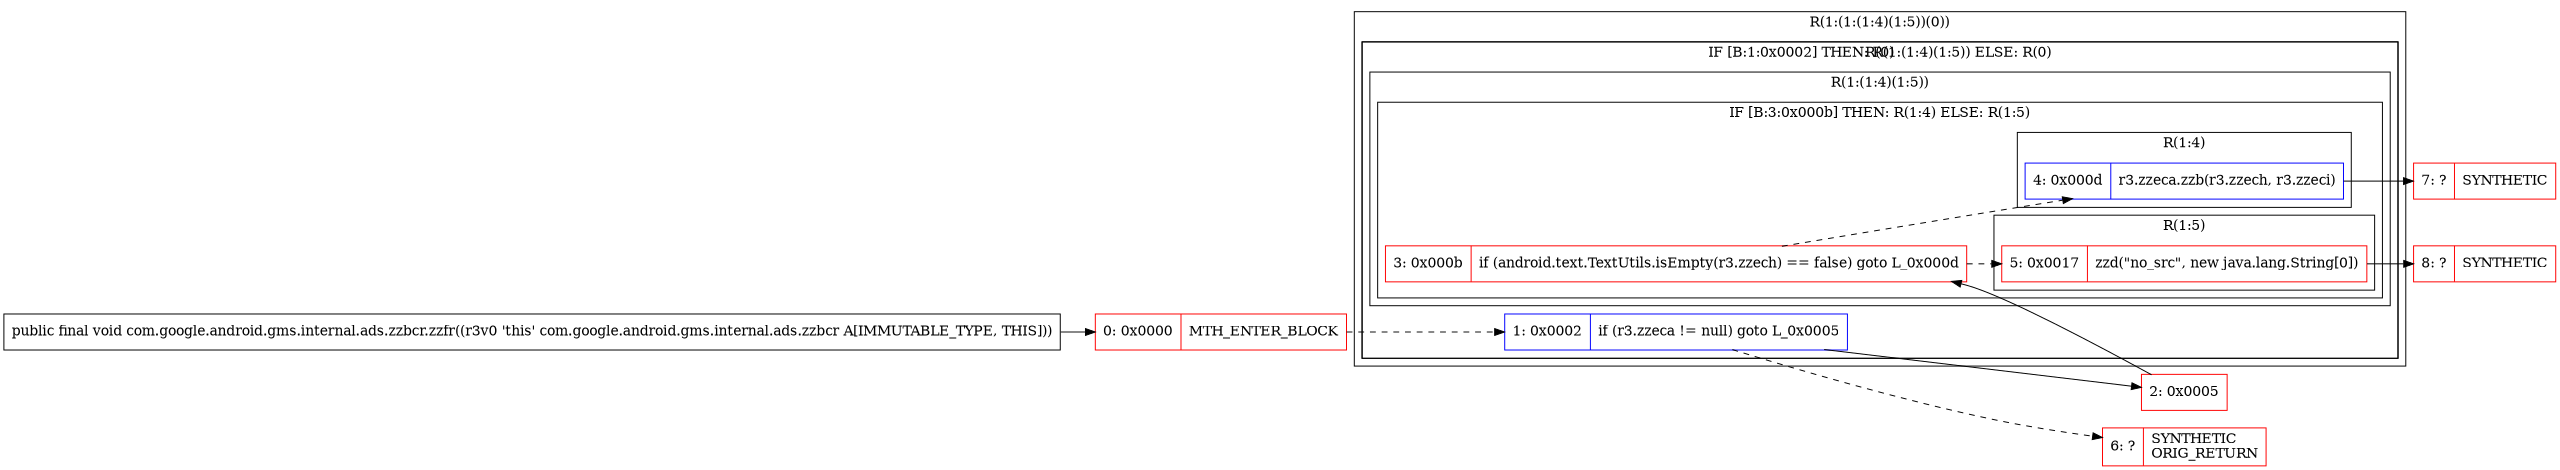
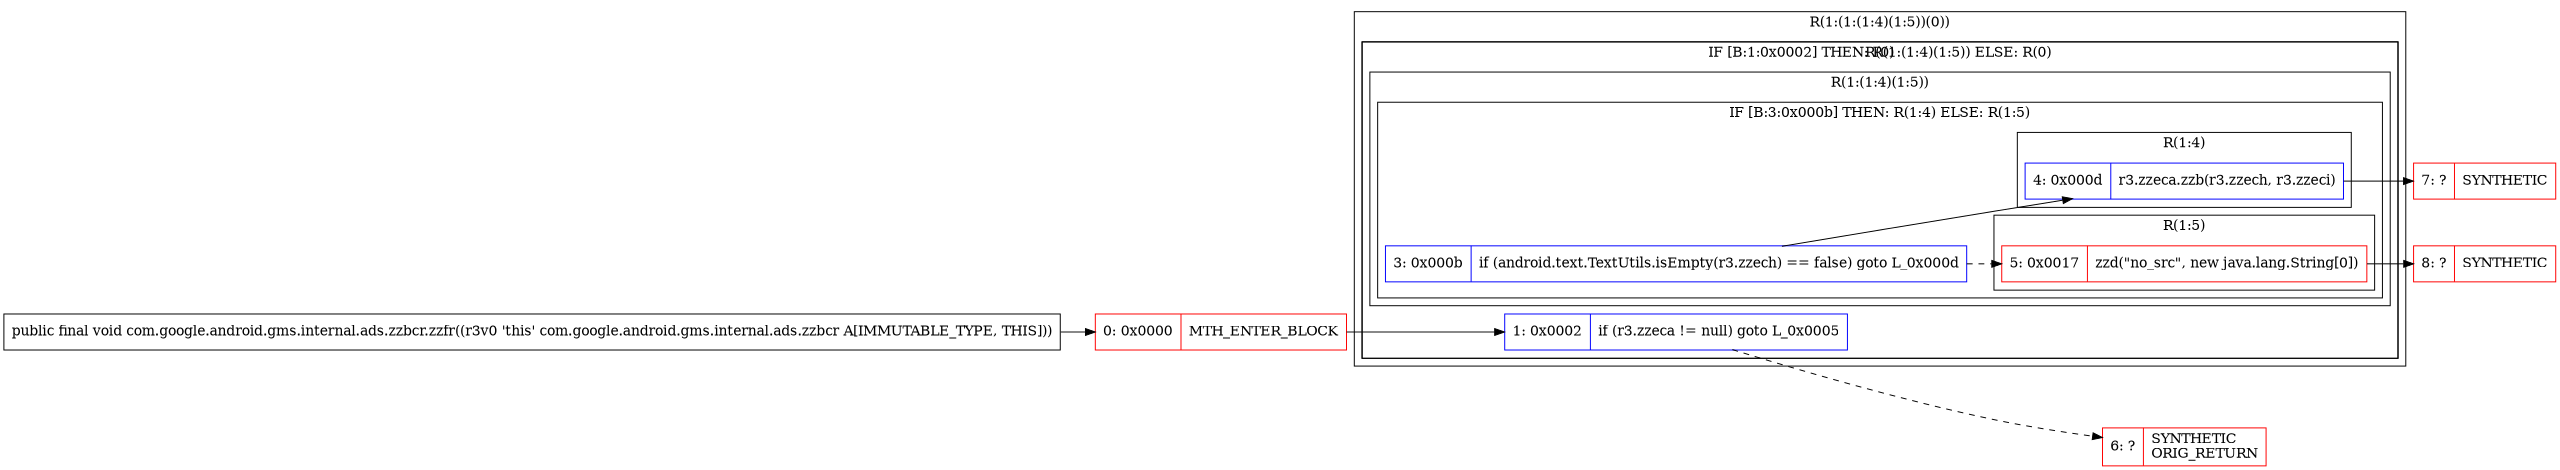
(1922, 223) -> (1922, 223)
(1676, 264) -> (1676, 264)
(1421, 332) -> (1421, 332)
(2184, 392) -> none
